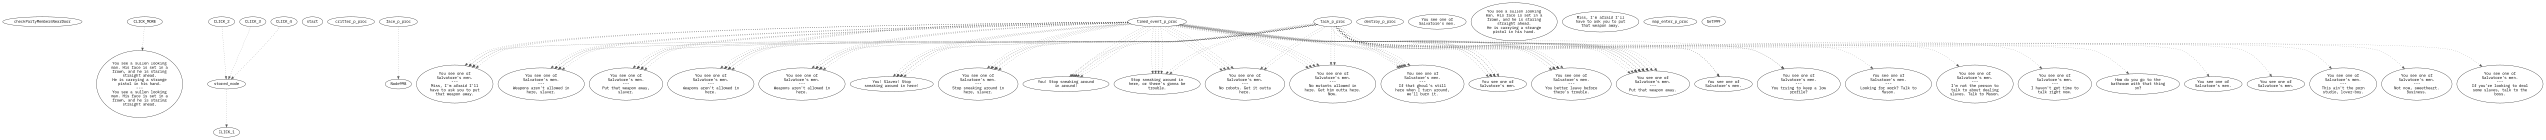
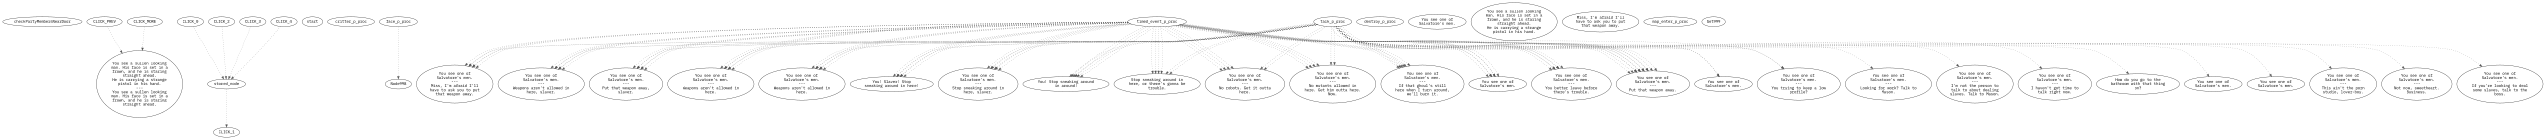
none -> (105, 22)
none -> (190, 22)
